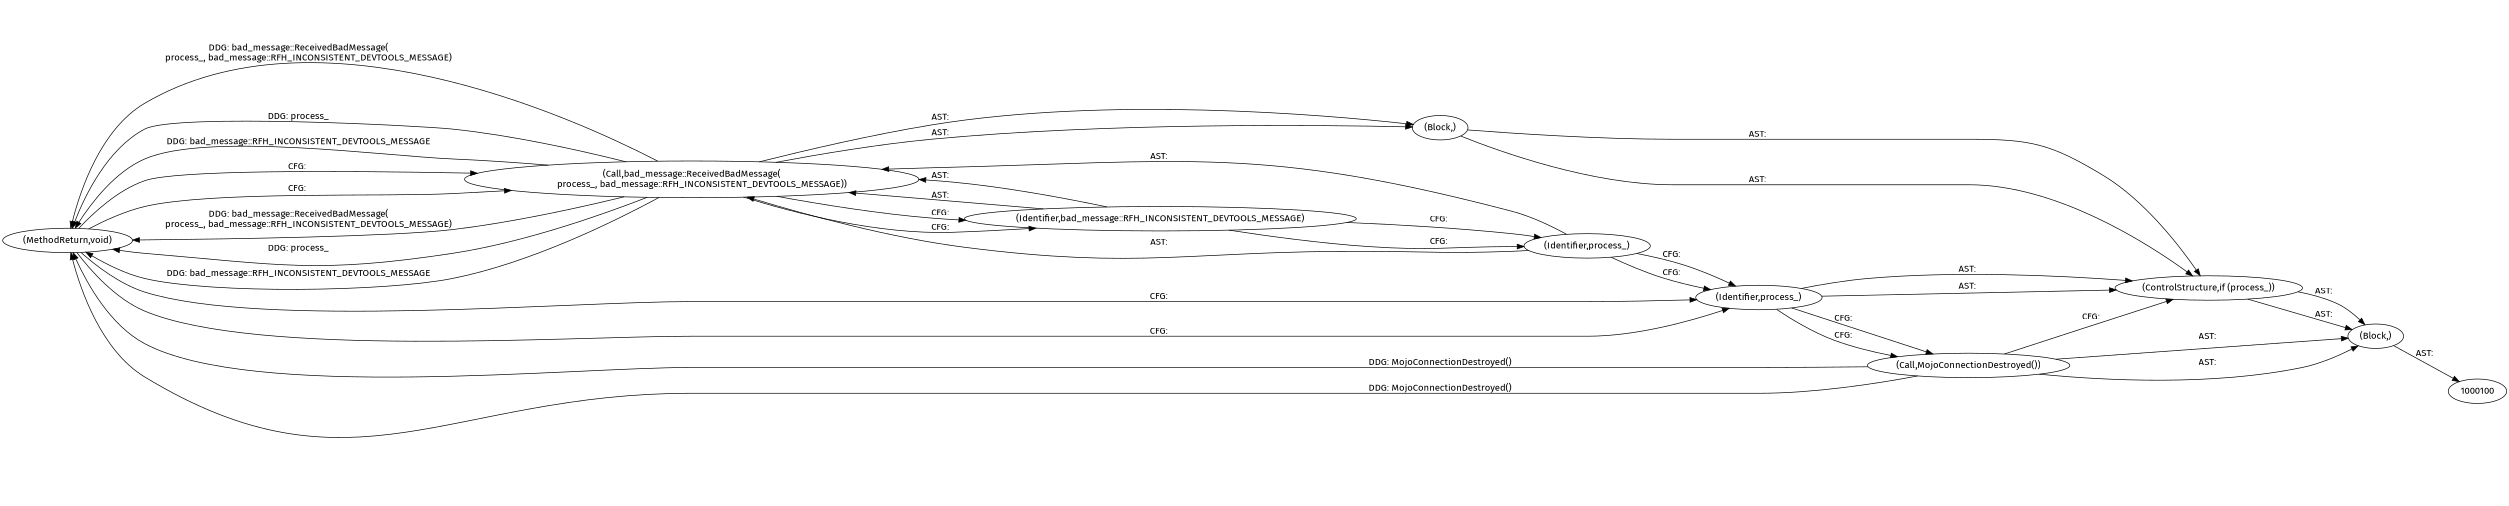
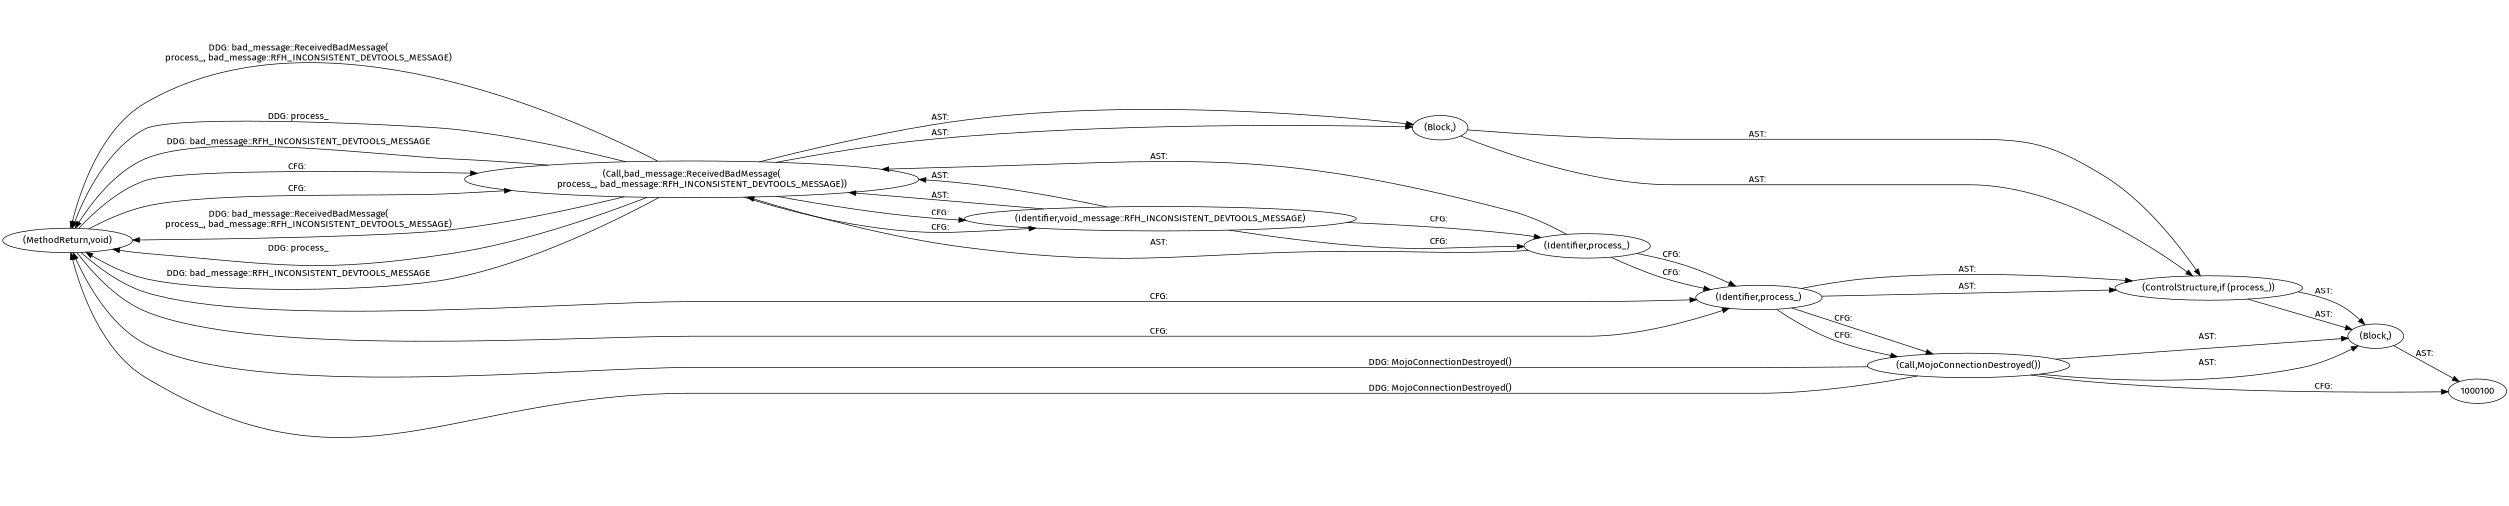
(1160, 219) -> (1160, 219)
(2085, 328) -> (2236, 390)
